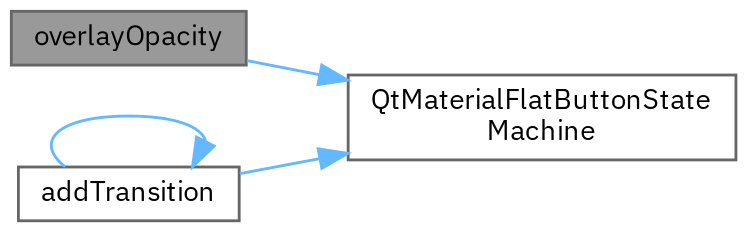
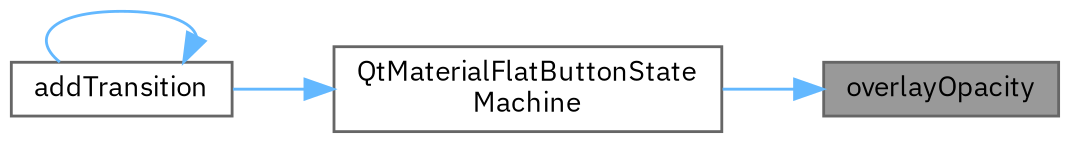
(283, 68) -> (758, 89)
